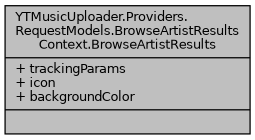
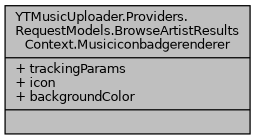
(128, 45) -> (128, 45)
